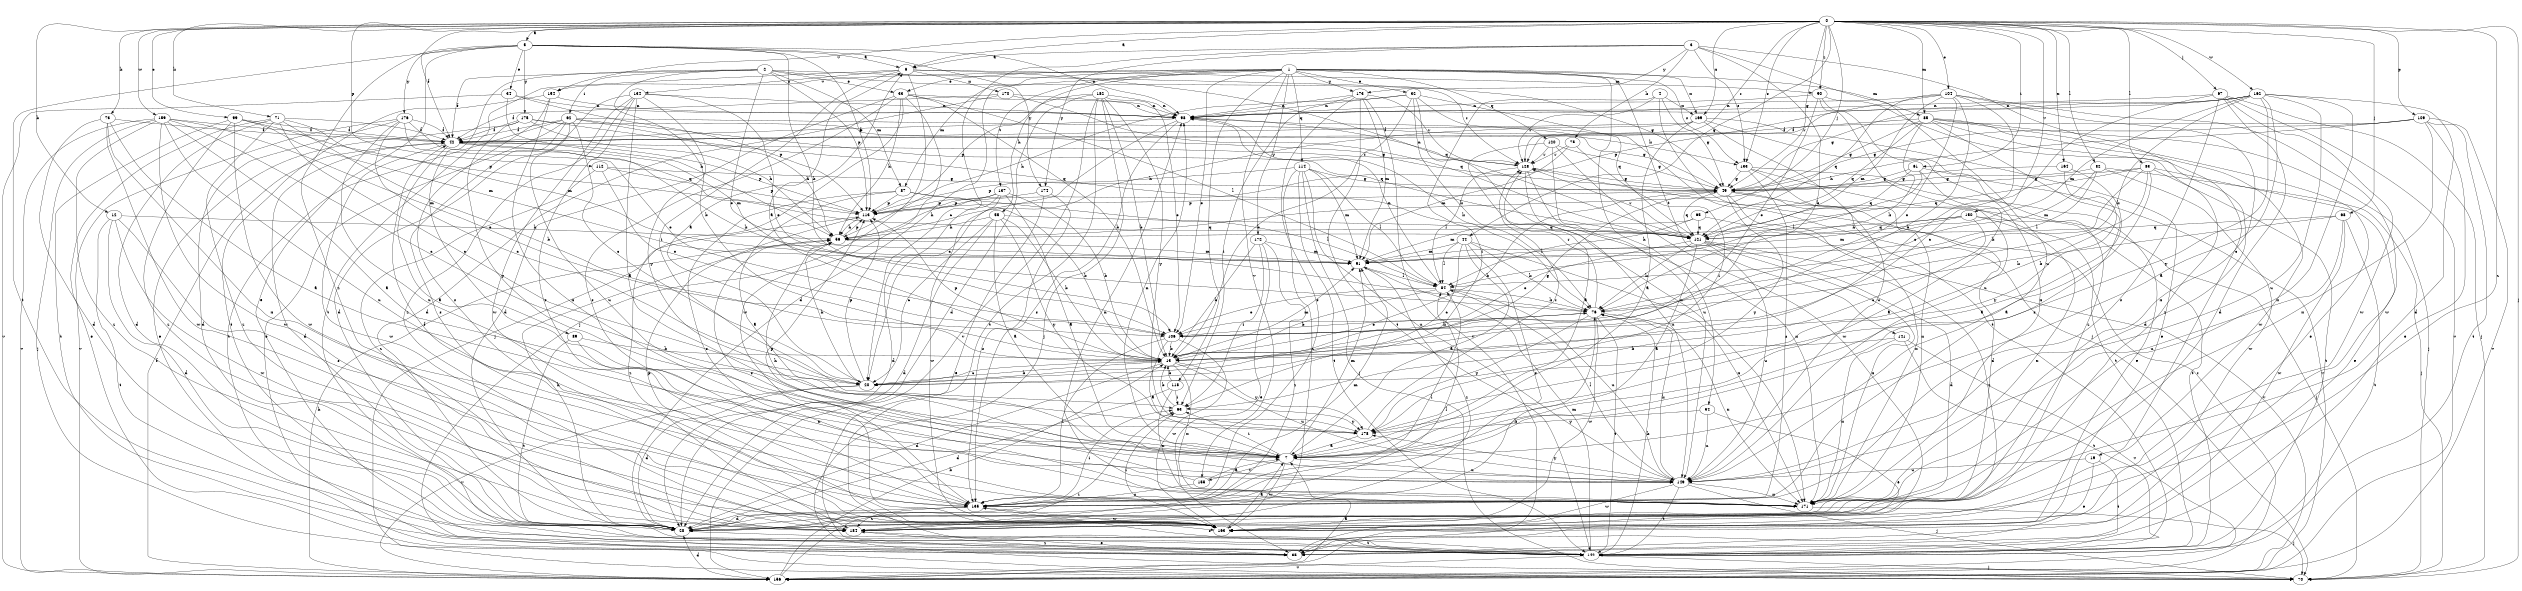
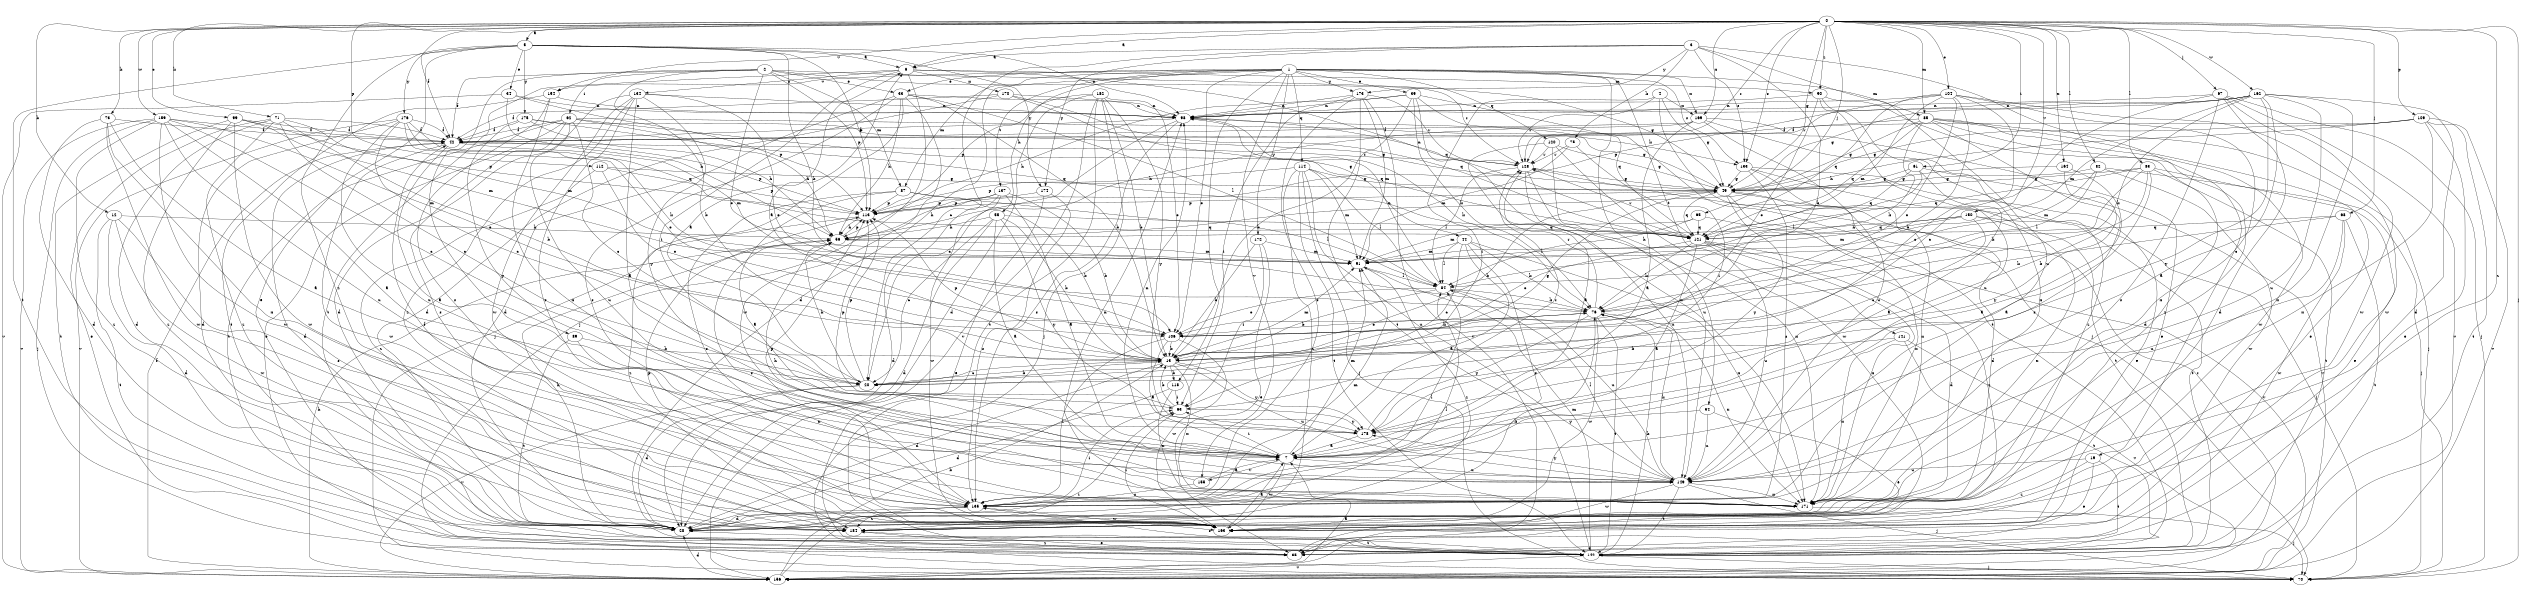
(1413, 94) -> (1413, 94)
(1150, 102) -> none
(1675, 162) -> (1241, 155)
(1010, 273) -> (970, 281)
(1169, 374) -> (1172, 372)
none -> (951, 394)
(1275, 441) -> (1481, 523)
(444, 543) -> none
